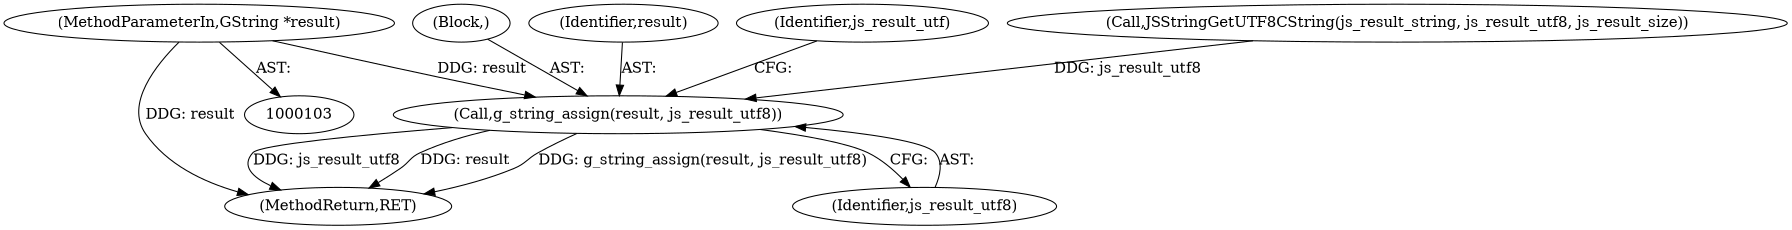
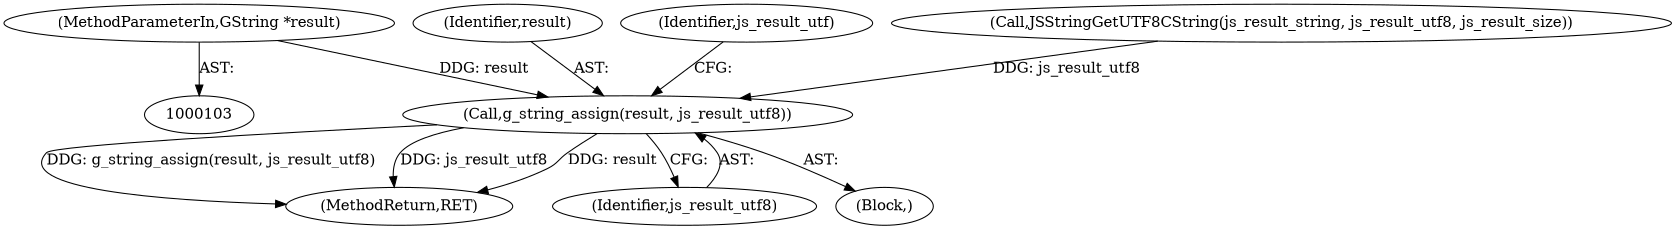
(533, 65) -> (773, 156)
(147, 136) -> none
